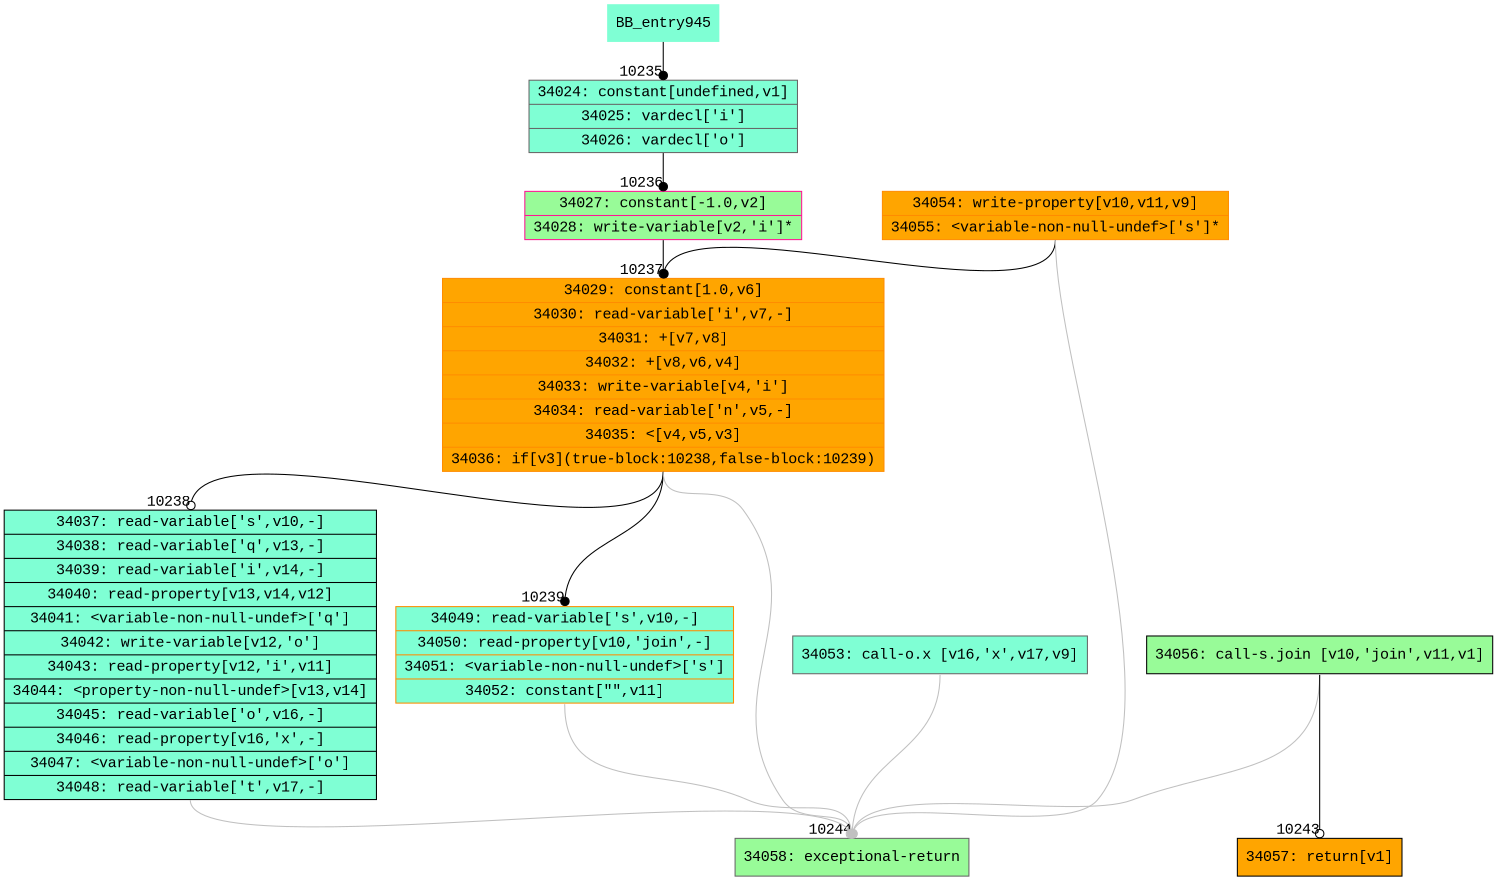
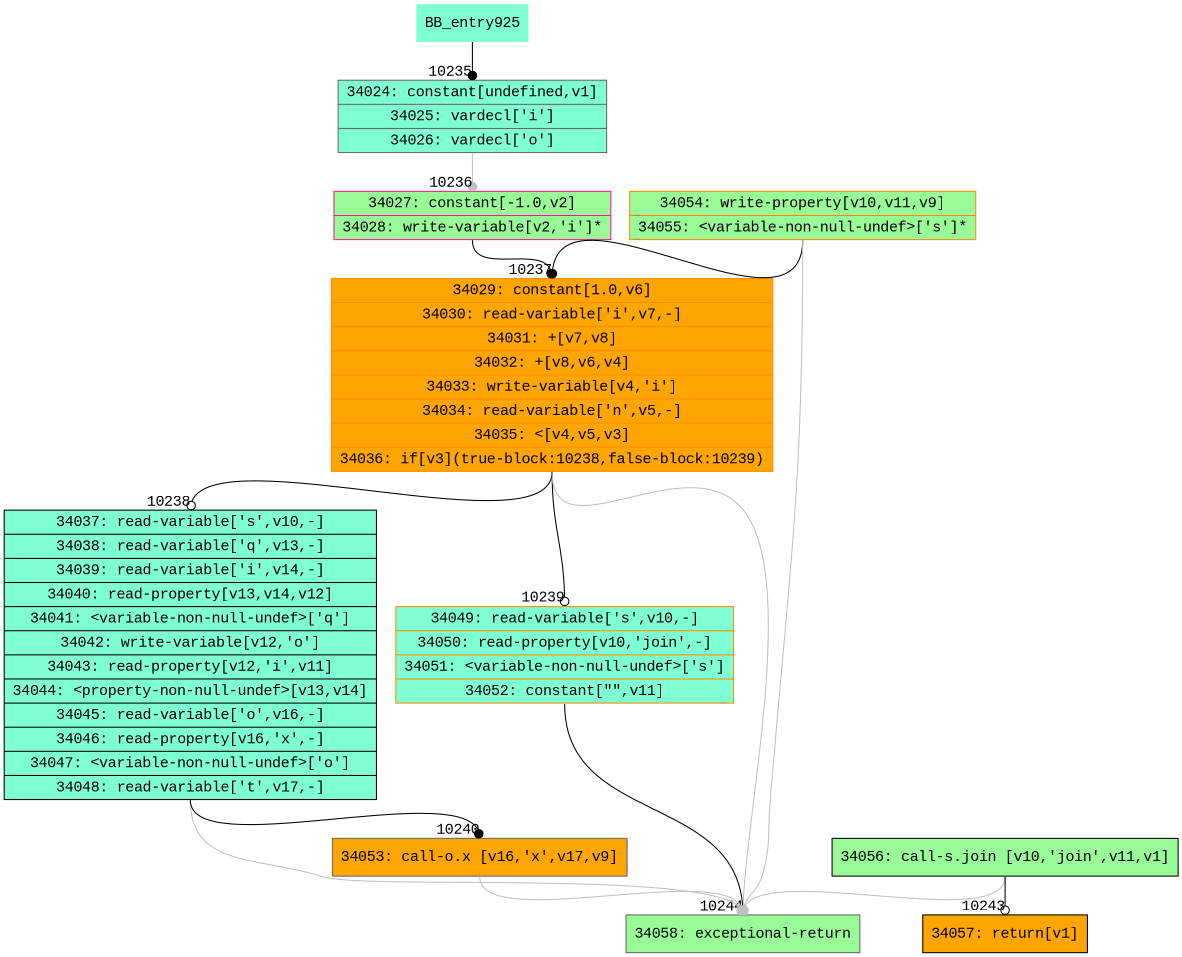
(663, 23) -> (472, 23)
(663, 168) -> (472, 168)
(1055, 215) -> (803, 215)
(618, 536) -> (558, 535)
(940, 655) -> (480, 857)
(694, 784) -> (650, 807)
none -> (331, 819)
